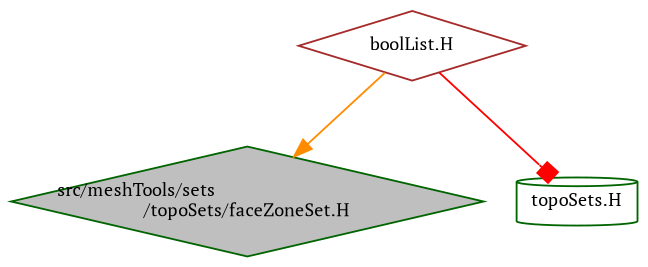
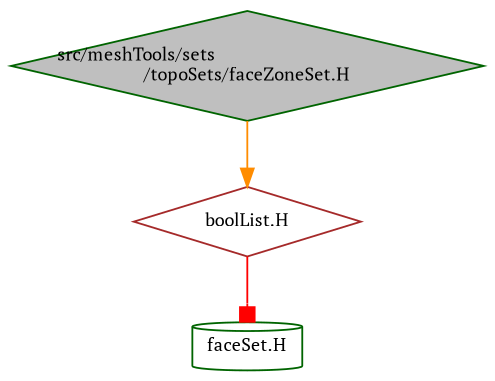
(346, 108) -> (247, 145)
(577, 202) -> (247, 346)
